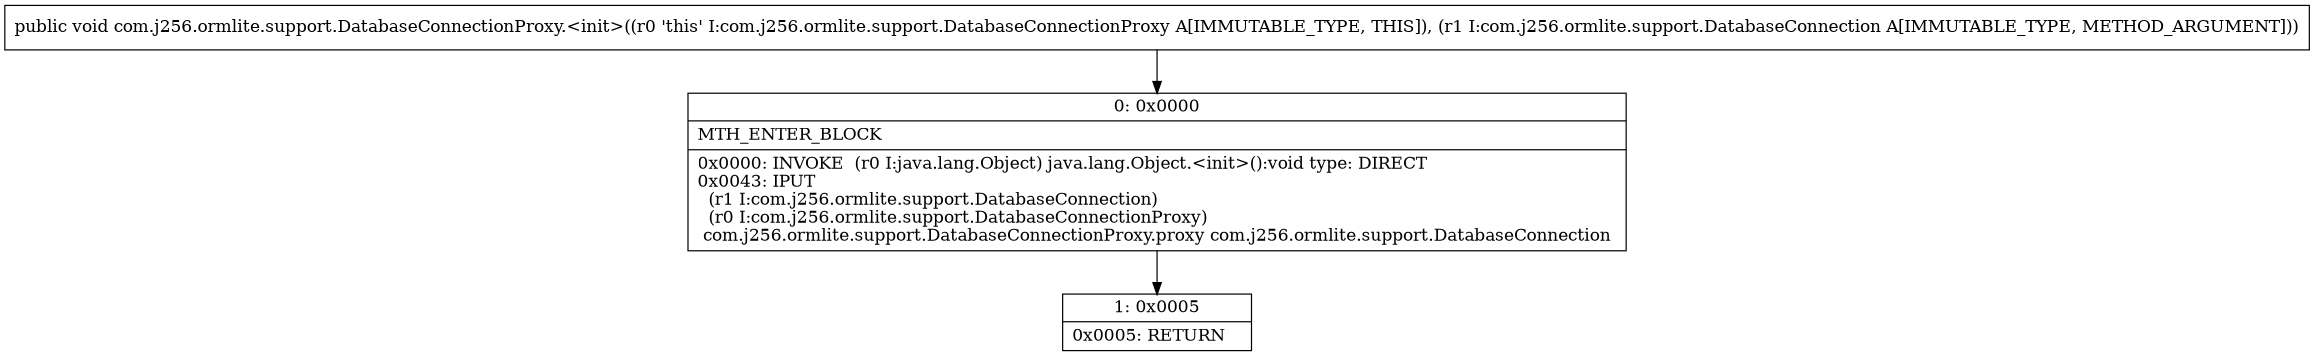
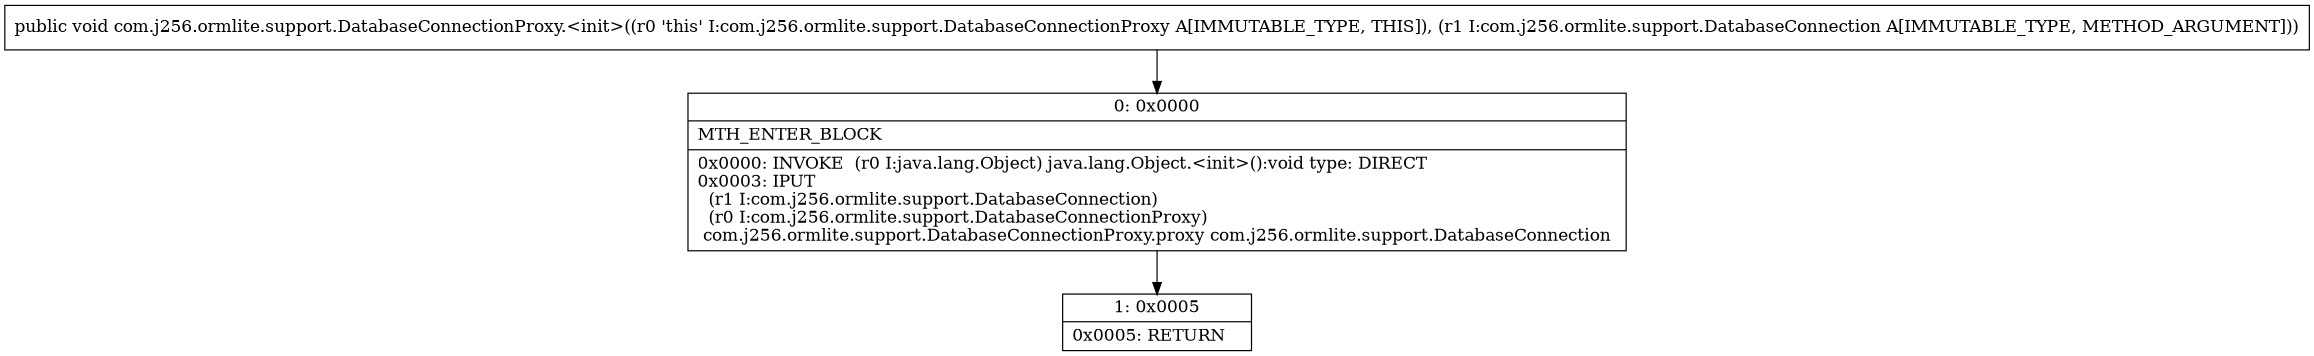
(762, 182) -> (762, 182)
